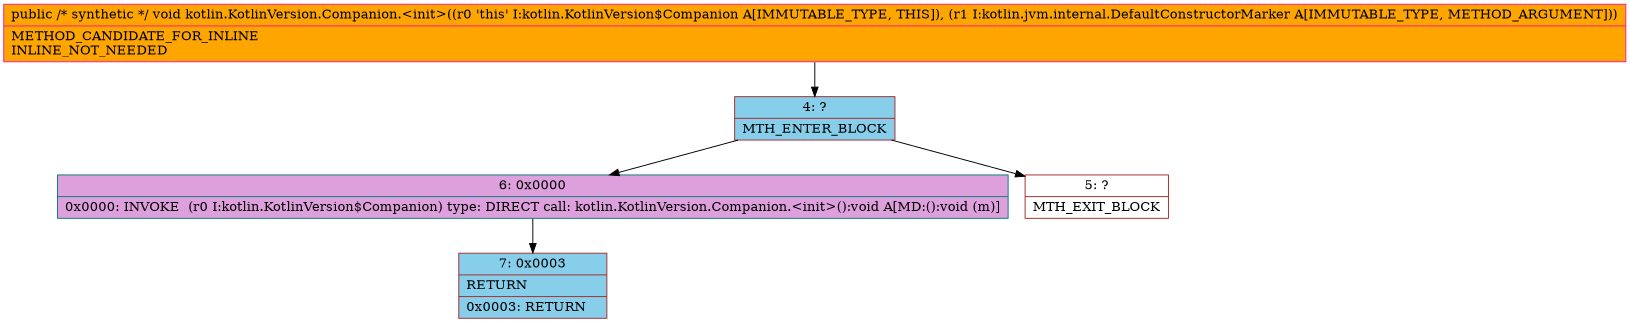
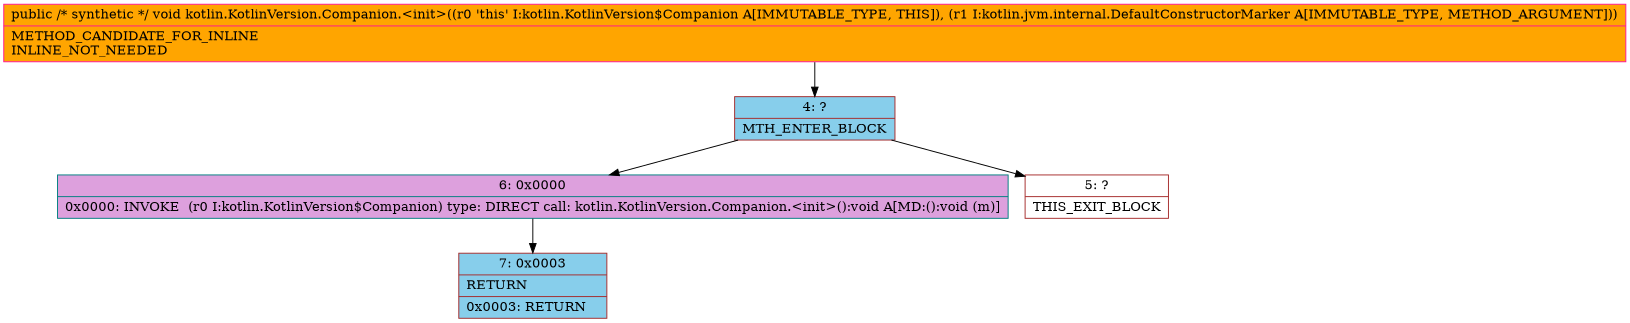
(1097, 207) -> (1097, 207)
